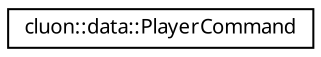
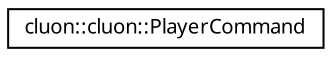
(161, 28) -> (166, 28)
